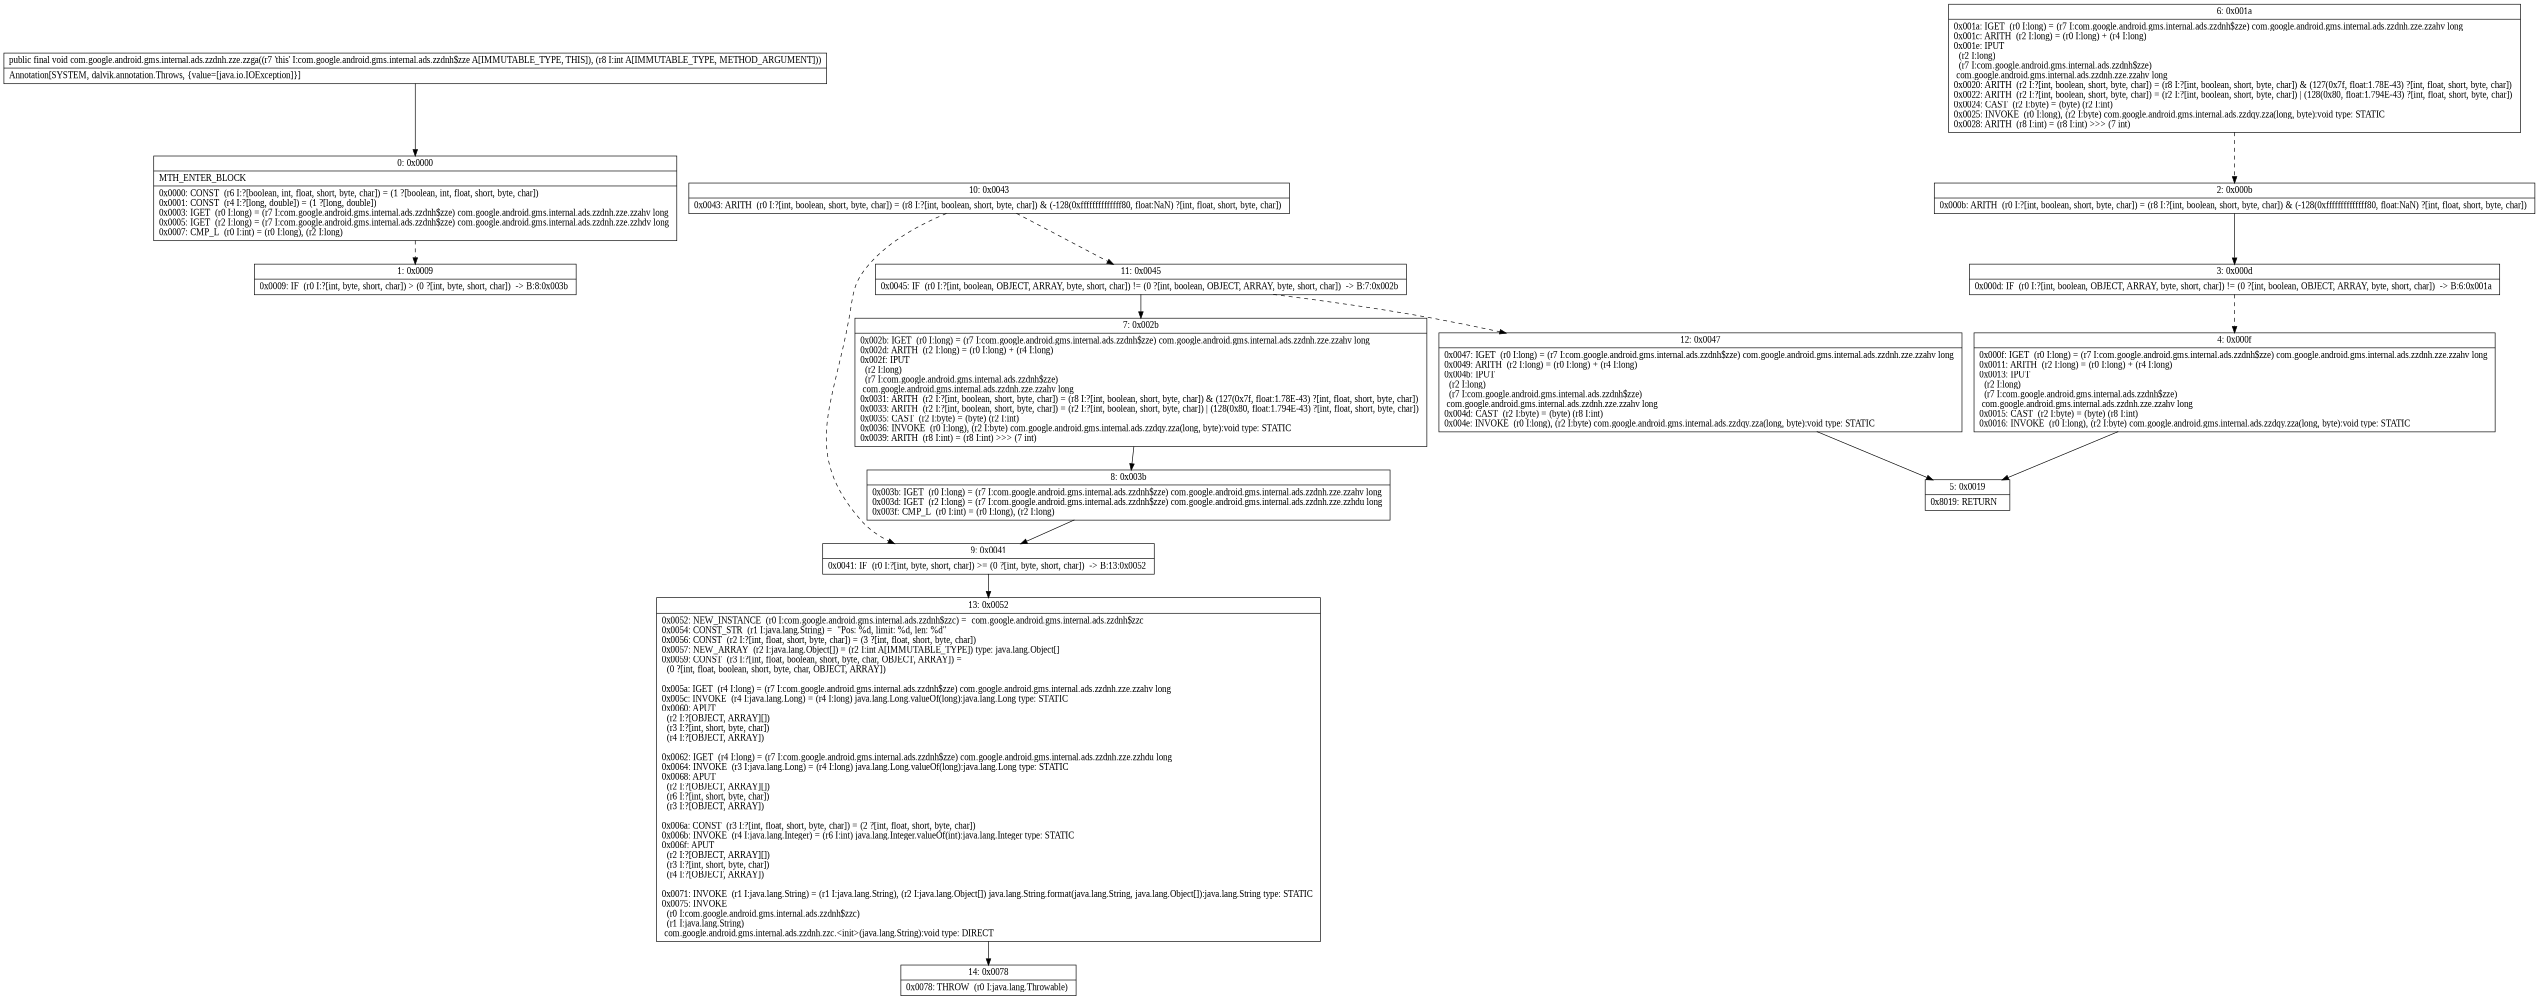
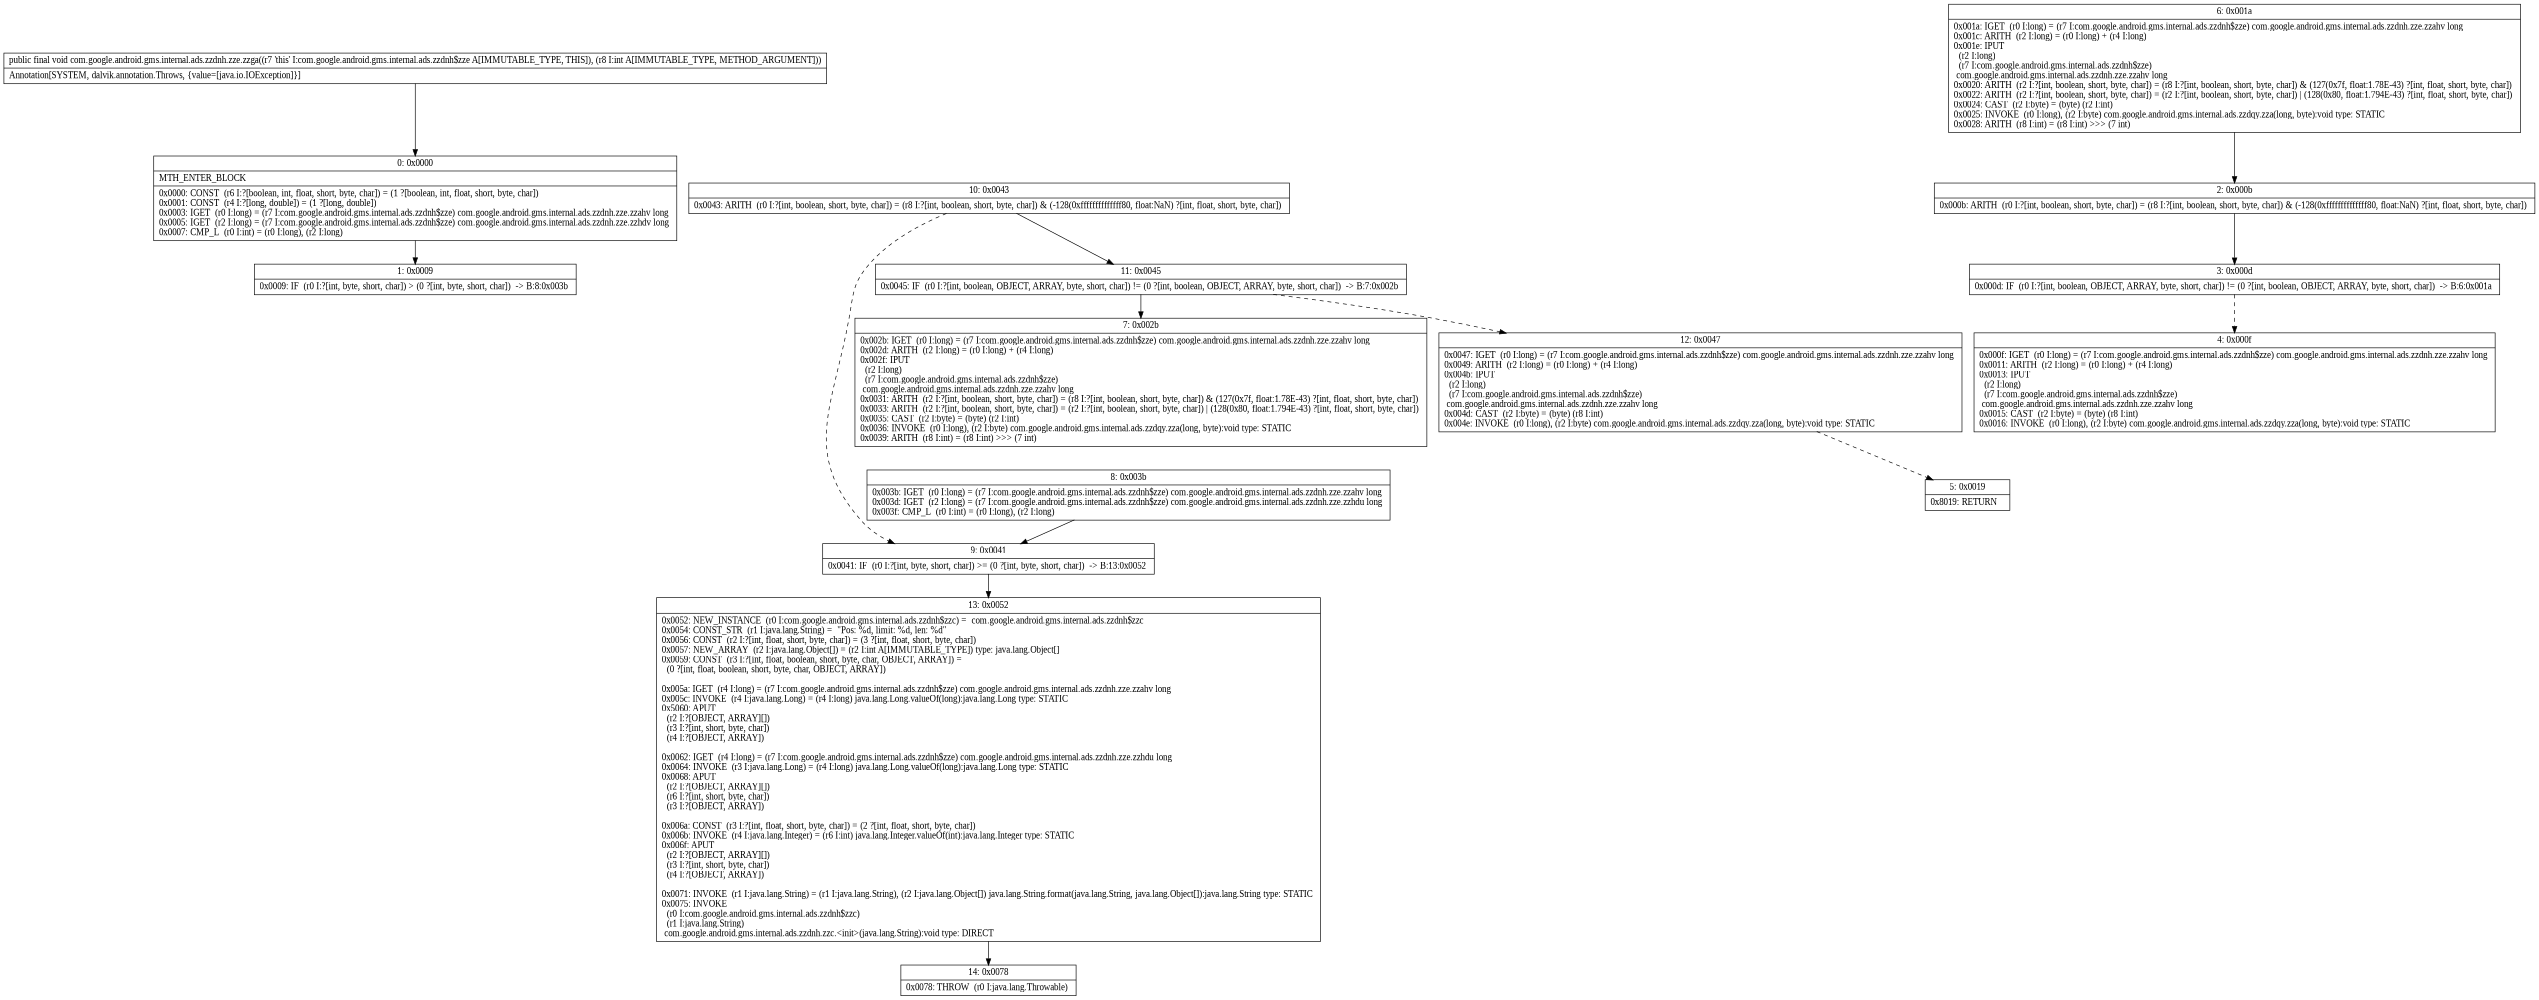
(2235, 154) -> (2235, 154)
(1062, 237) -> (1062, 237)
(415, 249) -> (415, 249)
(1133, 455) -> none
(1872, 455) -> (1872, 455)
(2063, 455) -> none
(691, 709) -> (691, 709)
